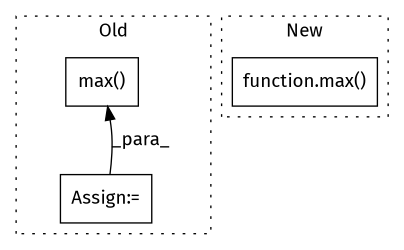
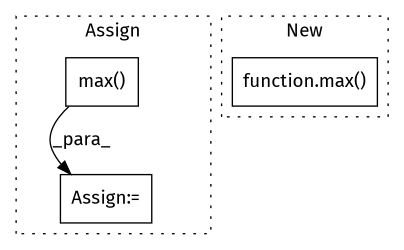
(113, 32) -> (113, 32)
(112, 147) -> (51, 134)
